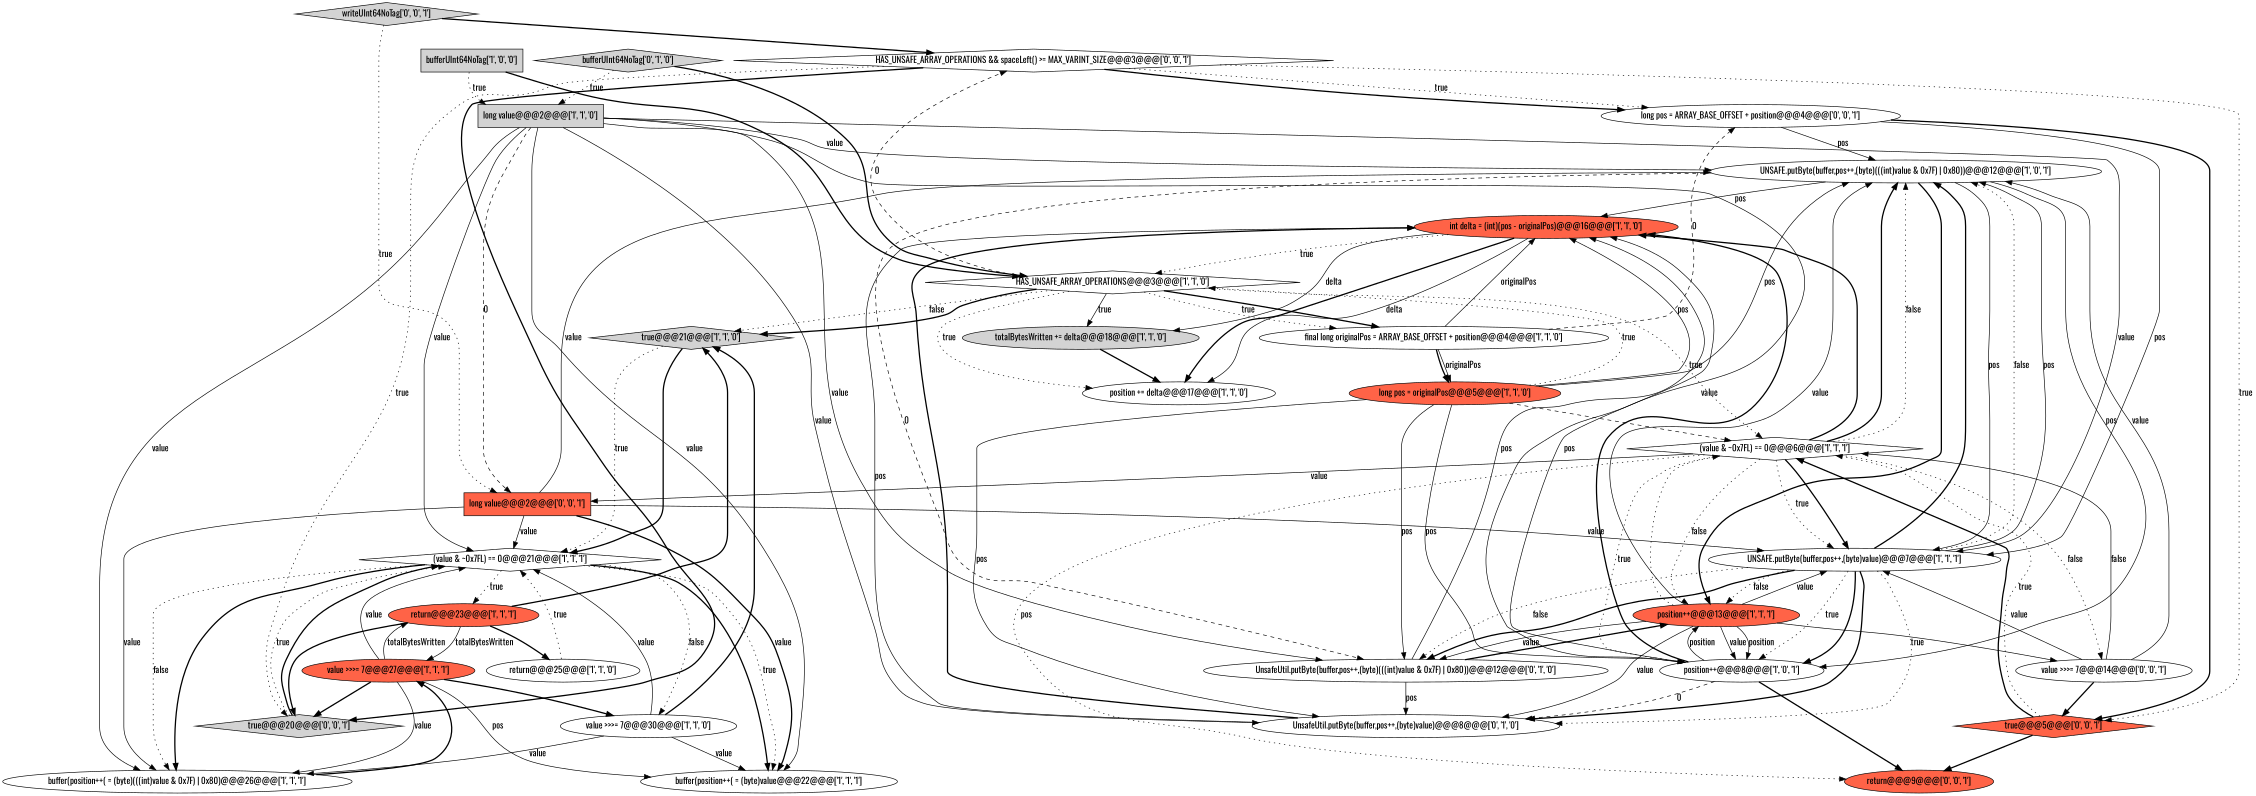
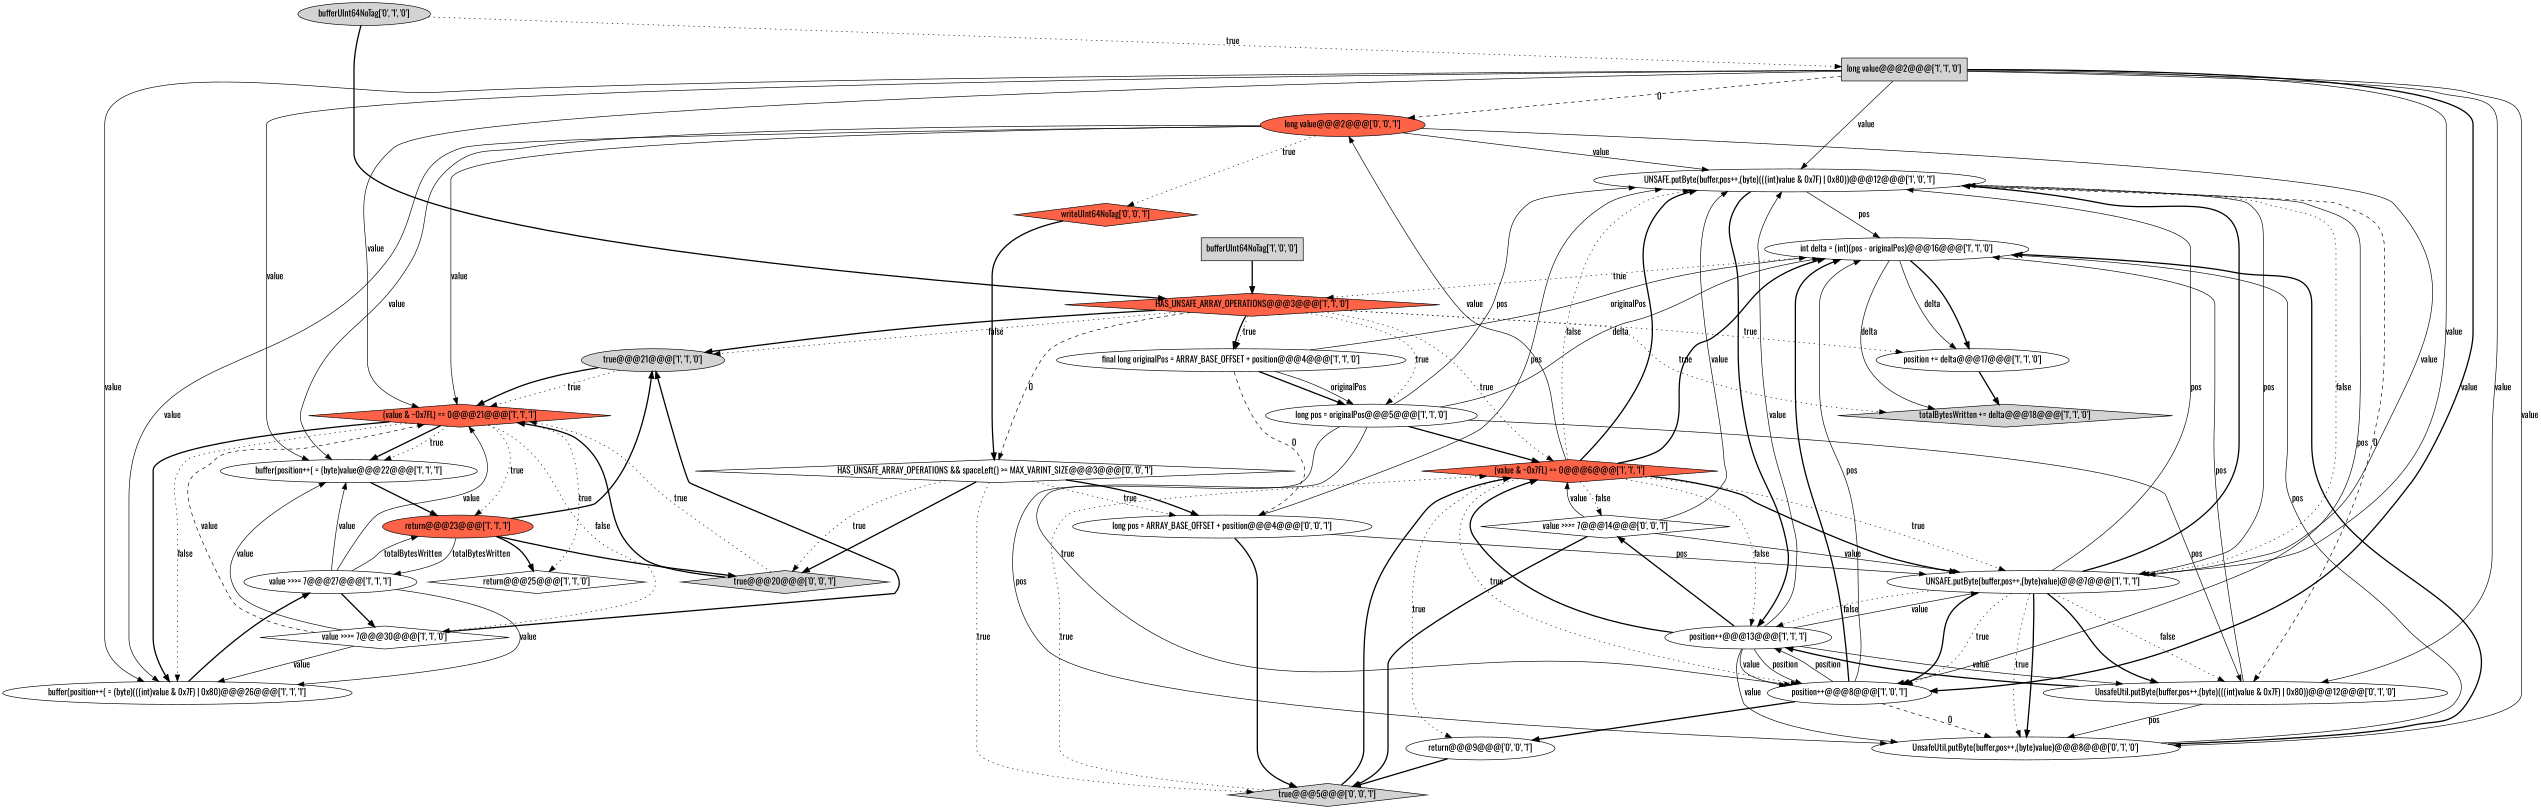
(387, 14) -> (1106, 215)
(628, 61) -> (364, 14)
(470, 88) -> none
(1573, 186) -> (2473, 321)
(1546, 227) -> (1897, 249)
(1113, 282) -> (1252, 305)
(380, 288) -> (1224, 170)
(1479, 306) -> (1390, 335)
(1098, 307) -> (1633, 337)
(1683, 310) -> (1621, 332)
(691, 338) -> (653, 360)
(1081, 338) -> (2005, 416)
(1127, 364) -> (1987, 385)
(1455, 393) -> (1371, 416)
(1617, 421) -> (1470, 443)
(1775, 449) -> (1570, 471)
none -> (401, 498)
(527, 504) -> (1343, 125)
(1654, 519) -> (1523, 583)
(1431, 532) -> (1068, 554)
(510, 560) -> (460, 416)
(2119, 560) -> (1579, 499)
(736, 599) -> (535, 147)
(549, 614) -> (578, 481)
(1027, 615) -> (1419, 610)
(1716, 615) -> (1748, 638)
(620, 626) -> (196, 473)
(1914, 637) -> (1679, 583)
(388, 671) -> (330, 582)
(563, 671) -> (537, 582)
(2104, 671) -> (1605, 527)
(345, 697) -> none
(498, 726) -> (347, 527)
(649, 726) -> (385, 638)
(2054, 726) -> (1327, 795)
(1992, 752) -> (1404, 772)
(1919, 782) -> (1480, 748)
